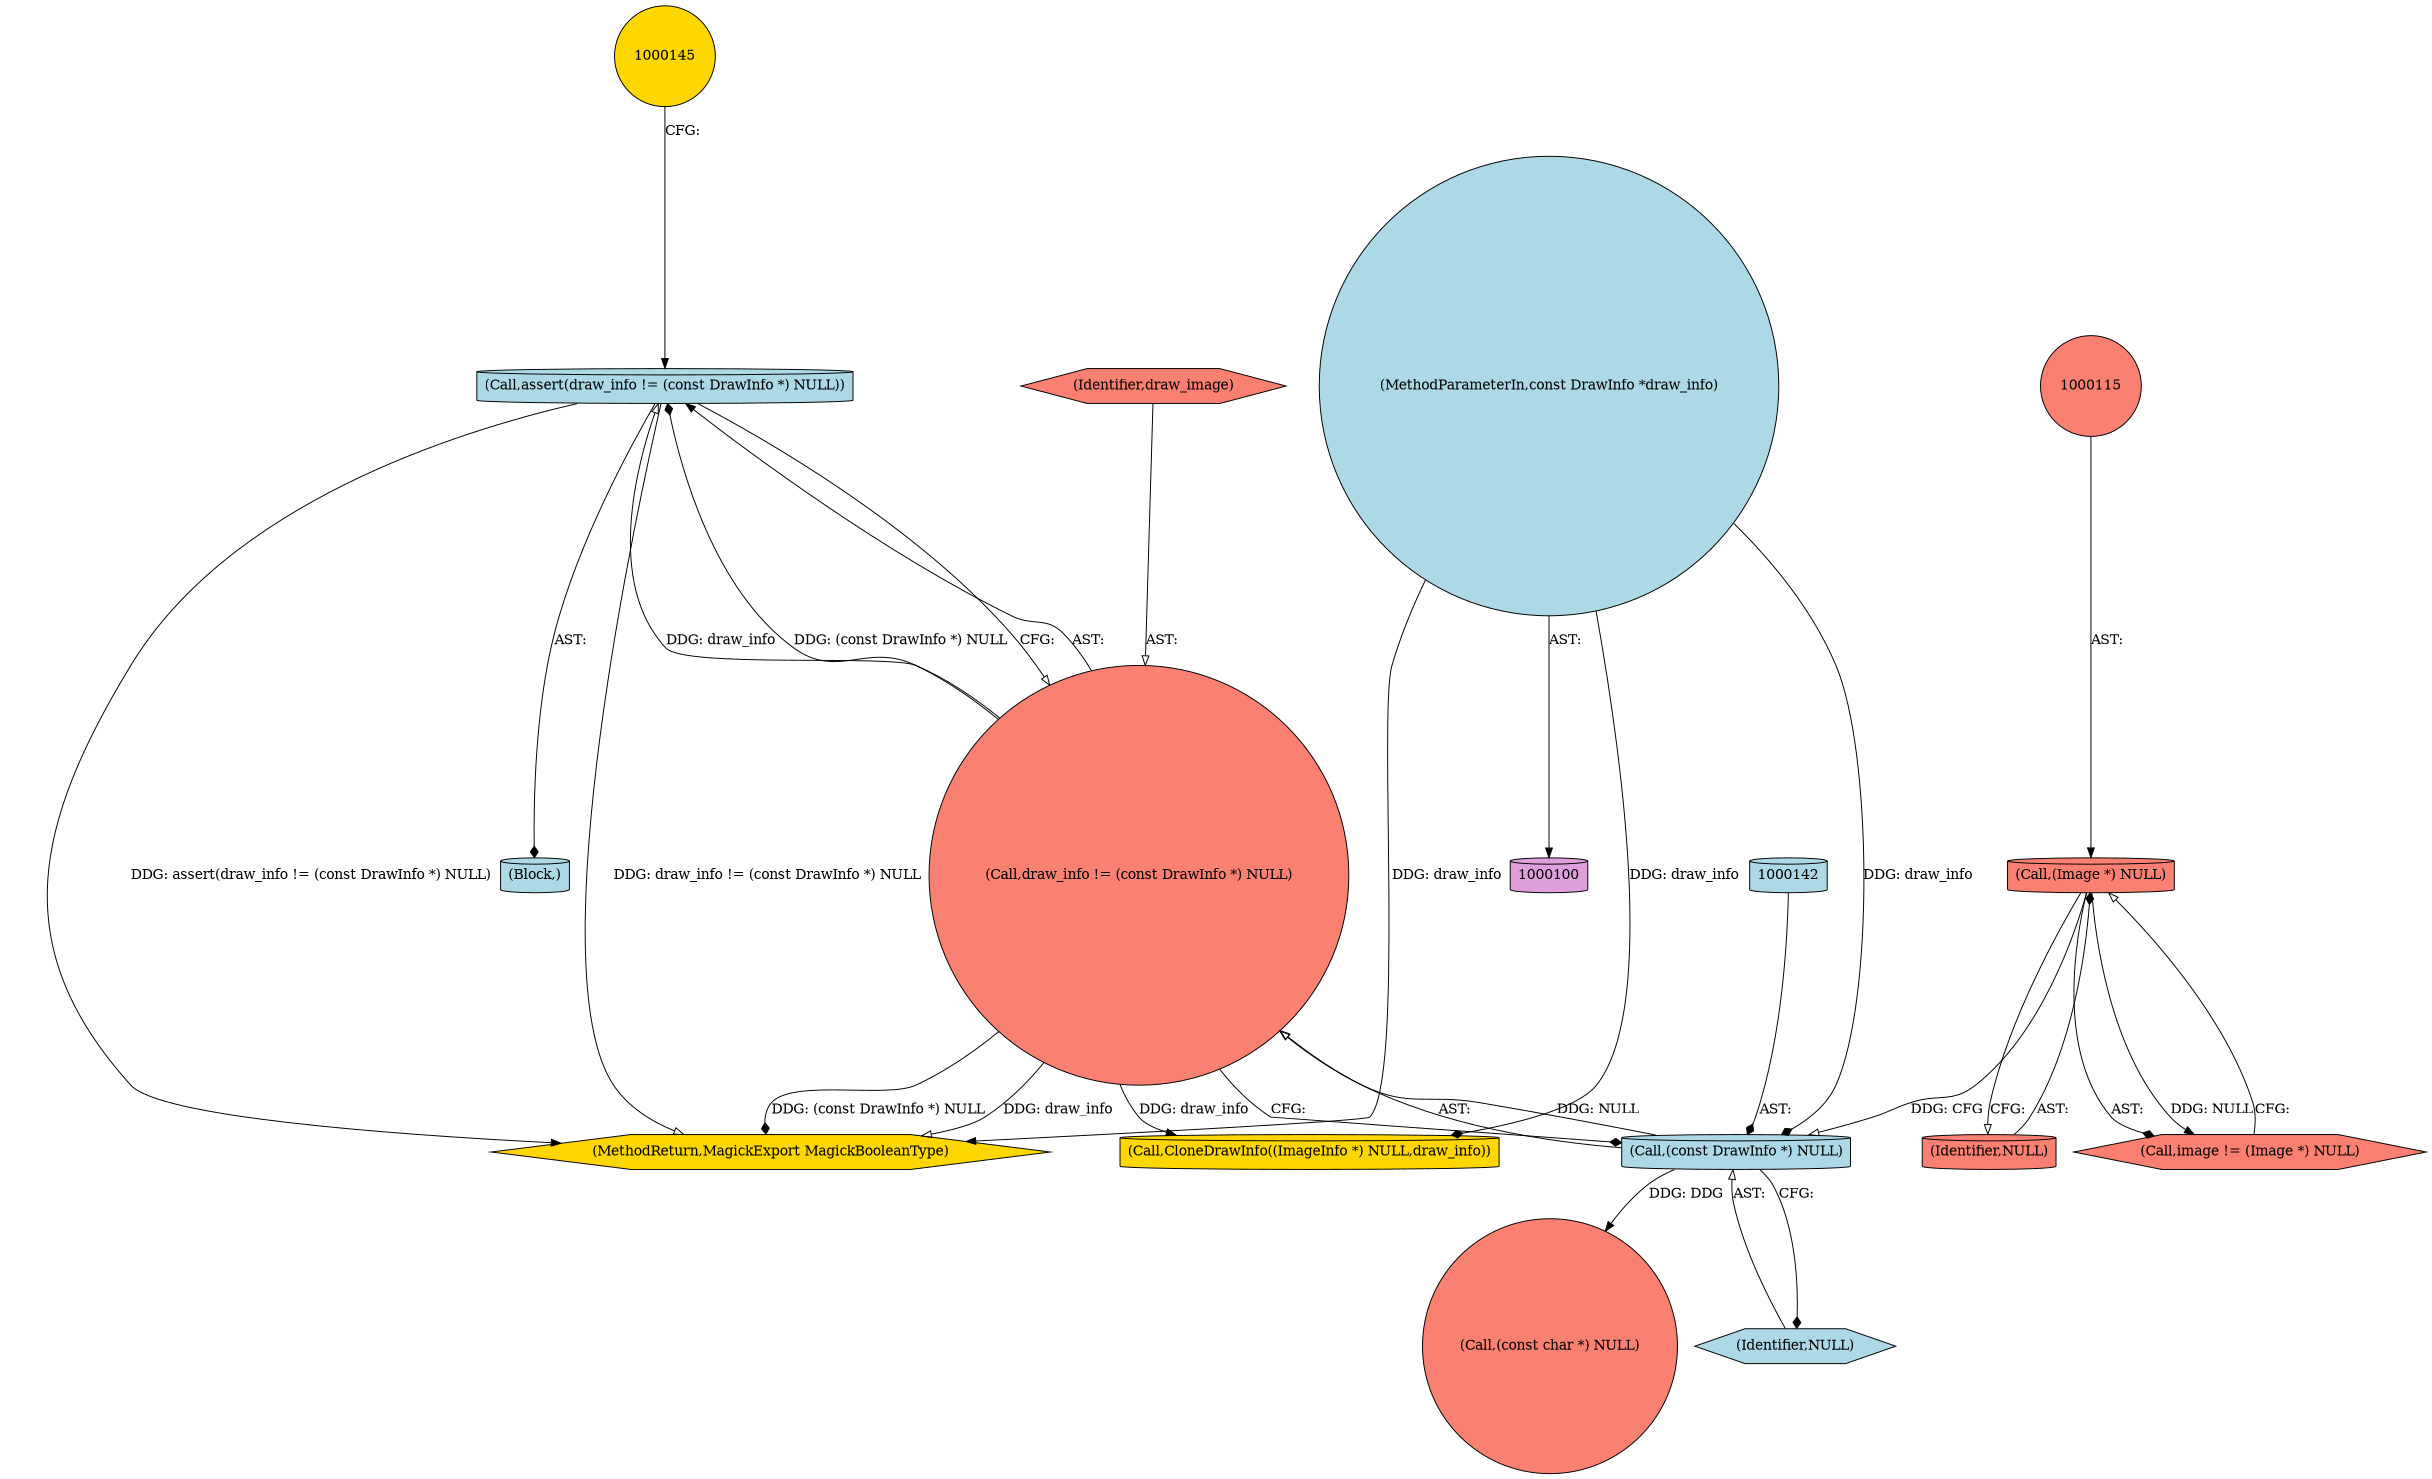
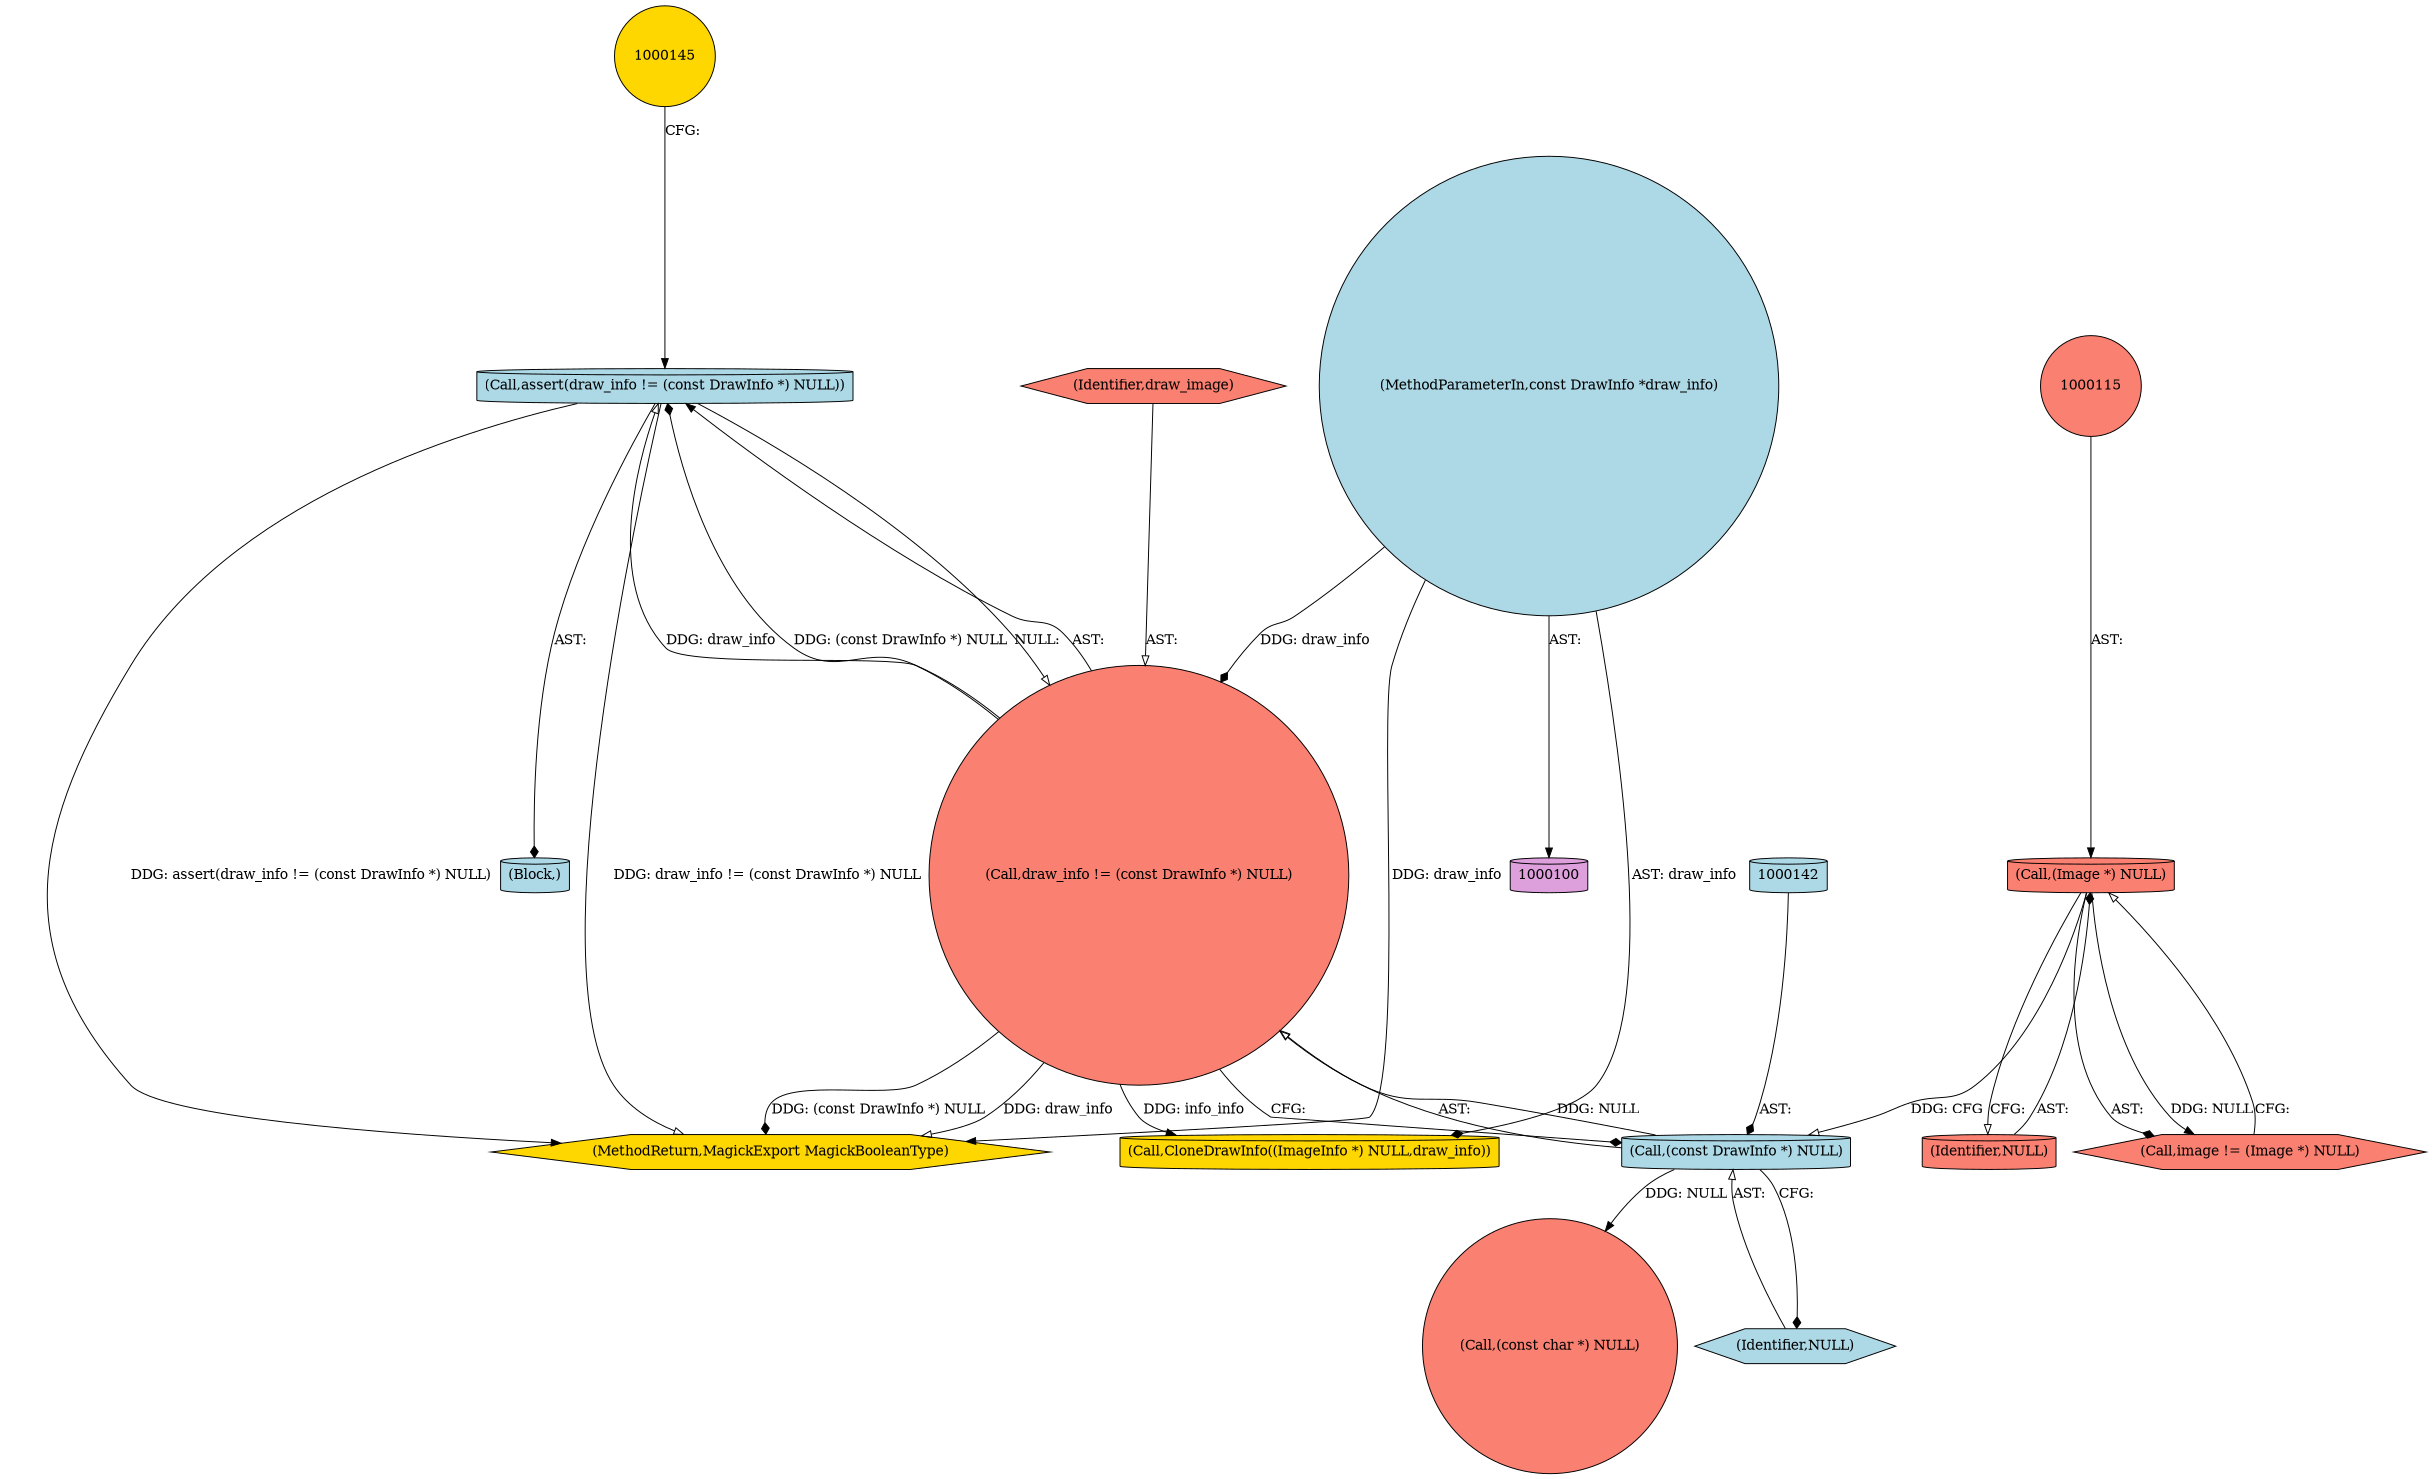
(1040, 641) -> (1040, 641)
(1862, 819) -> (1305, 609)
(1684, 875) -> (1684, 875)
(1194, 1110) -> (1194, 1110)
(1686, 1194) -> (1686, 1194)
